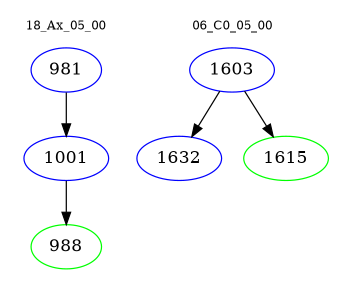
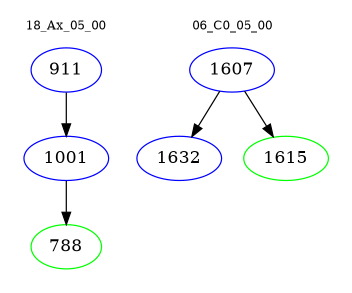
(66, 70) -> (66, 70)
(232, 70) -> (232, 70)
(66, 247) -> (66, 247)
